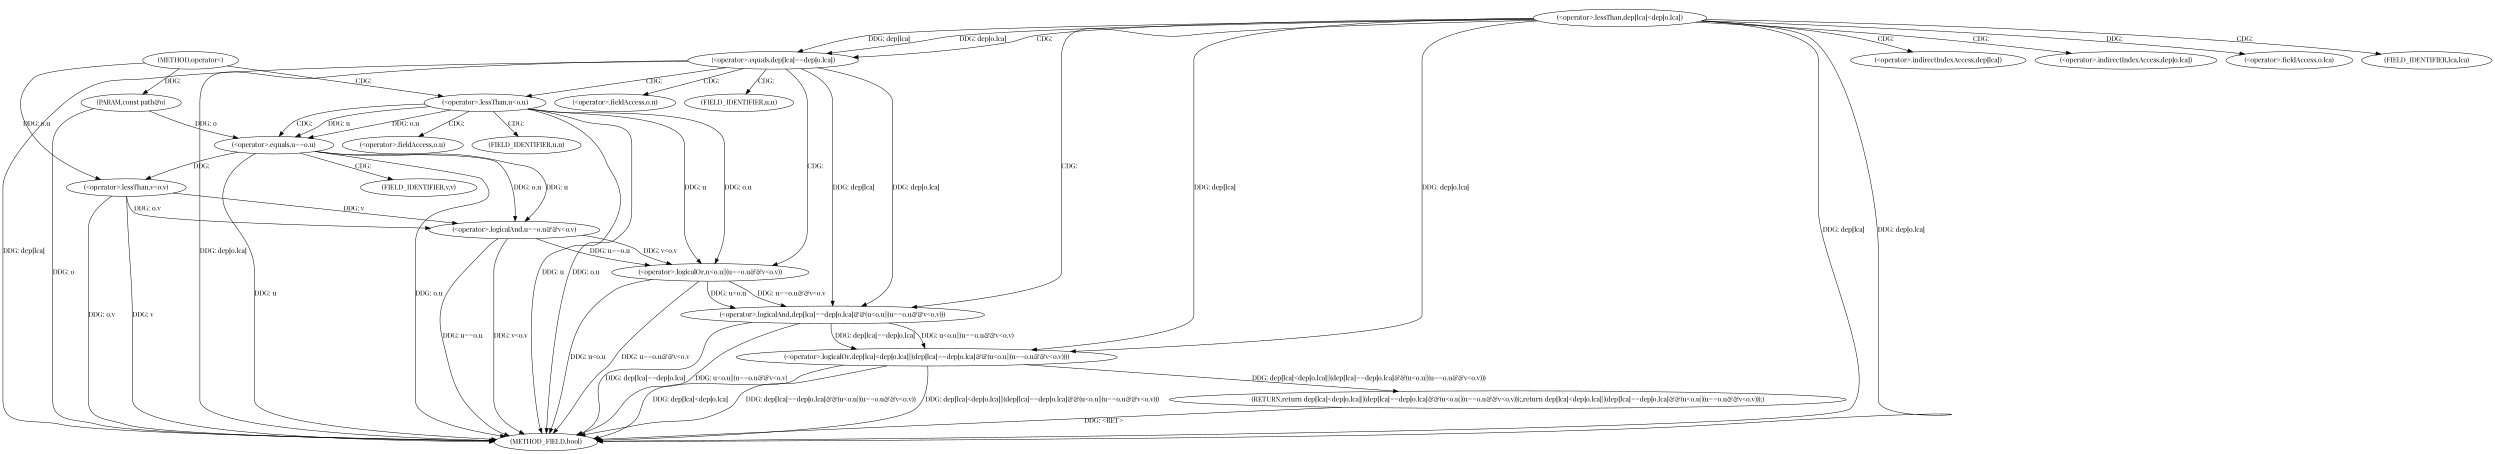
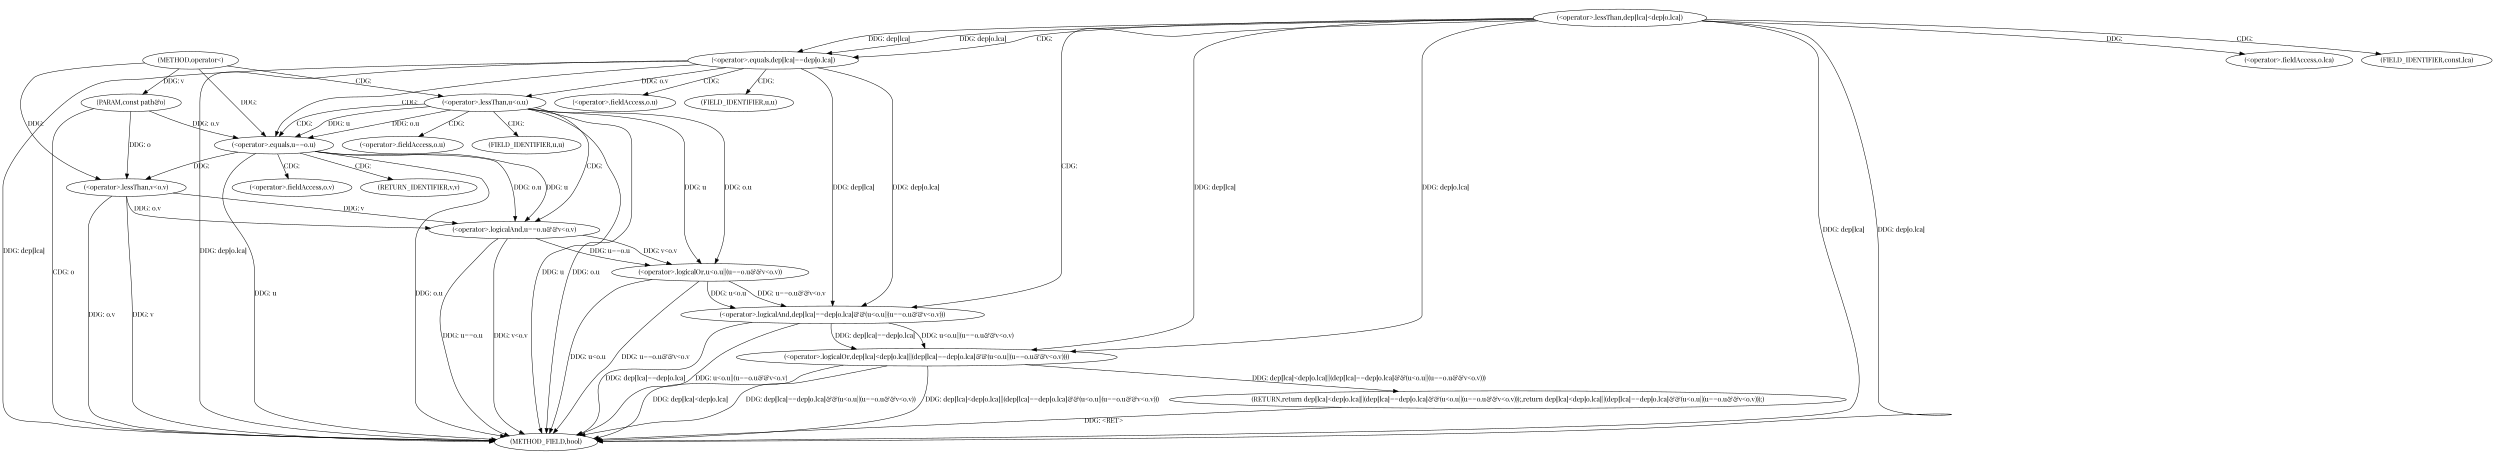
(1938, 60) -> none
(2126, 60) -> none
(2427, 60) -> (2427, 60)
(174, 82) -> (174, 82)
(655, 82) -> (655, 82)
none -> (230, 101)
(37, 124) -> (37, 124)
(206, 124) -> (206, 124)
none -> (129, 143)
none -> (588, 158)
(807, 170) -> (482, 83)
none -> (292, 188)
(419, 188) -> (419, 188)
(64, 272) -> (64, 272)
